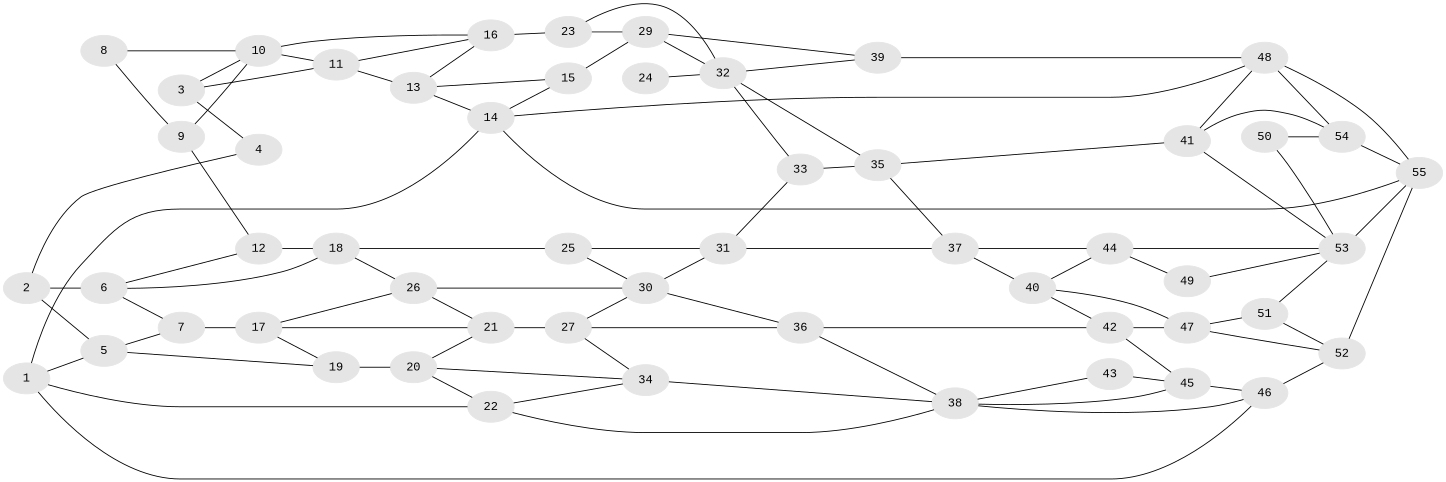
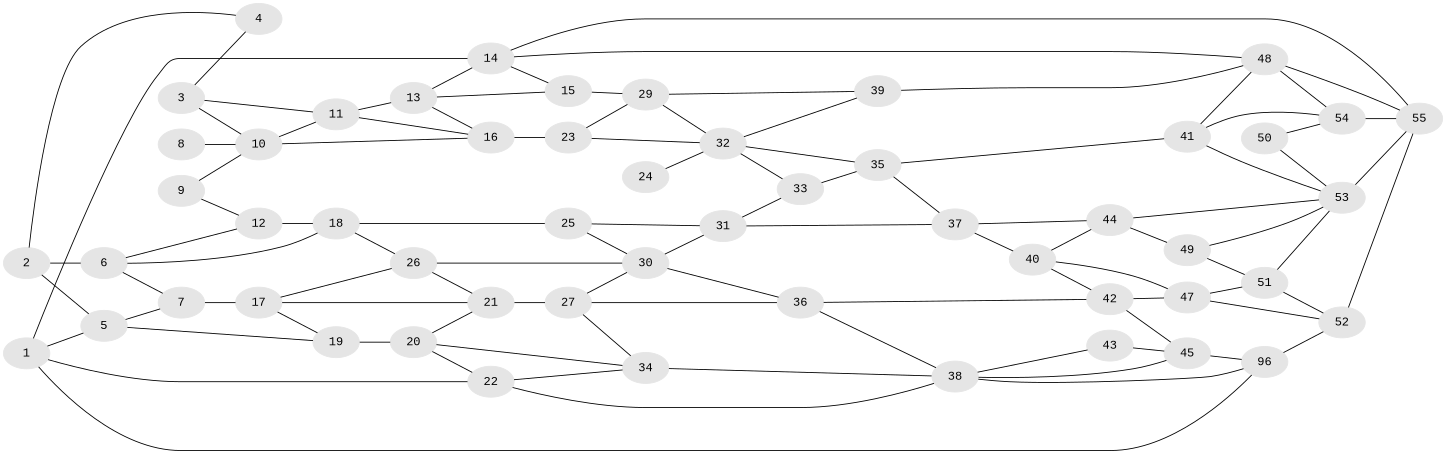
(141, 95) -> none
none -> (1226, 267)
(1265, 393) -> (1265, 362)
